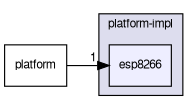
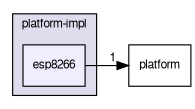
(82, 66) -> (104, 66)
